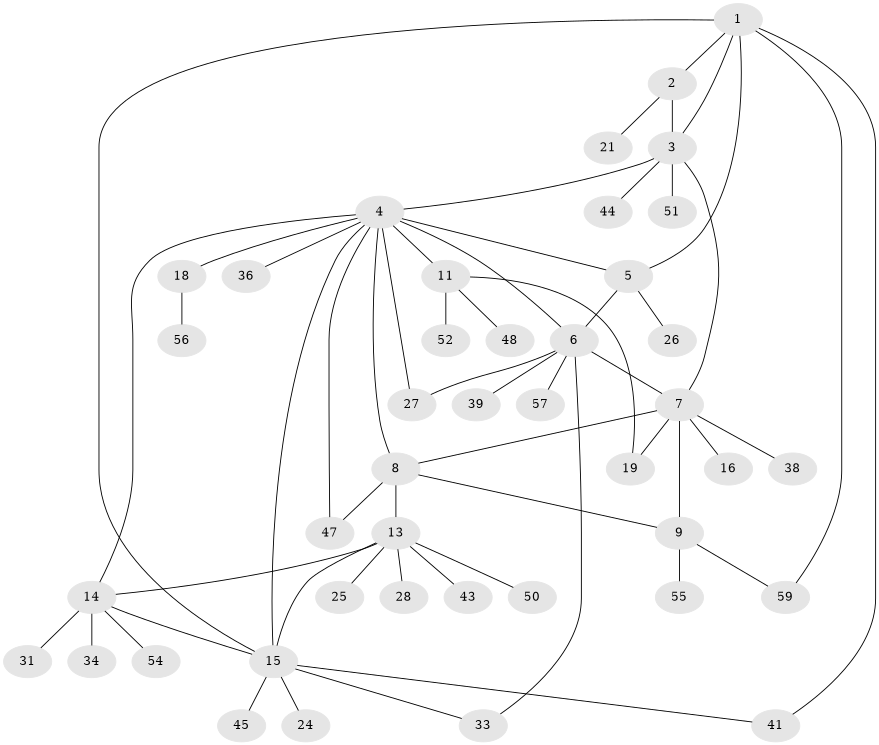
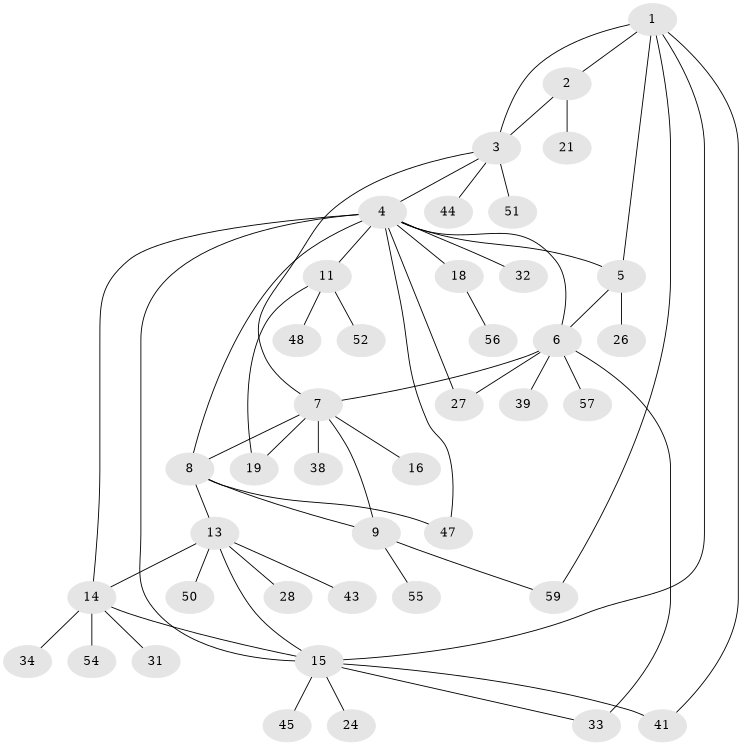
(246, 276) -> (523, 276)
(340, 597) -> none
